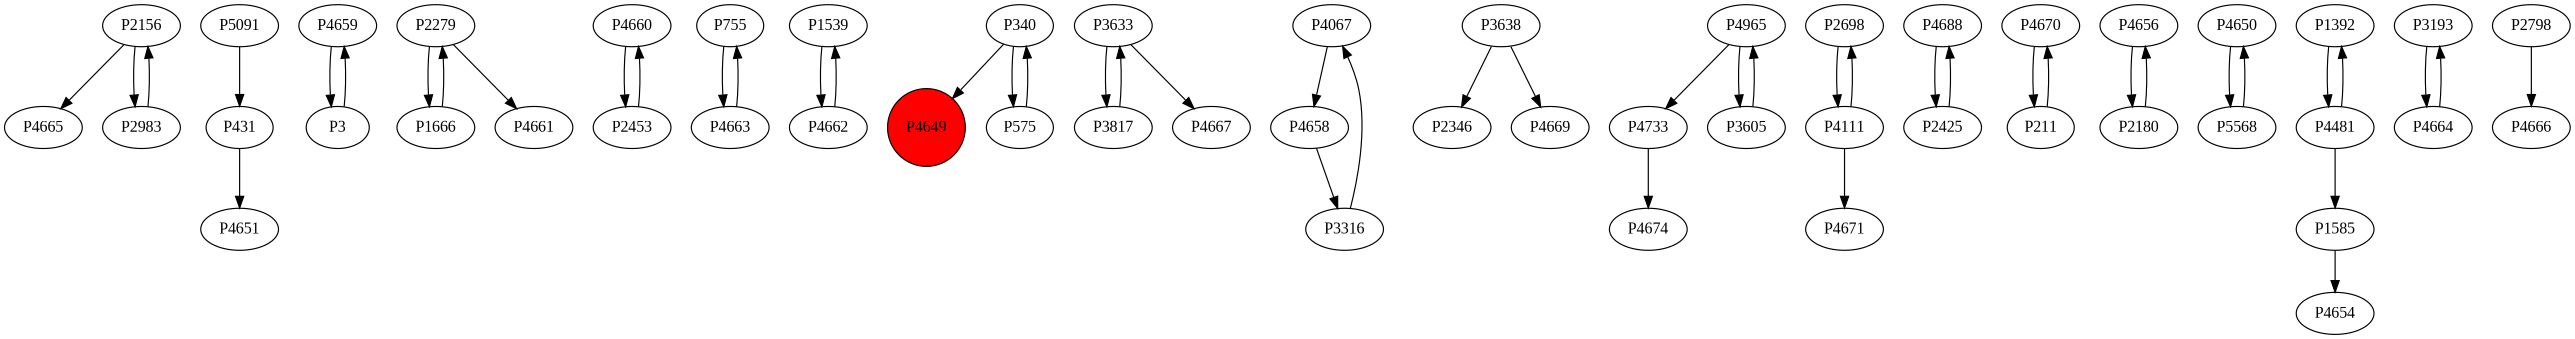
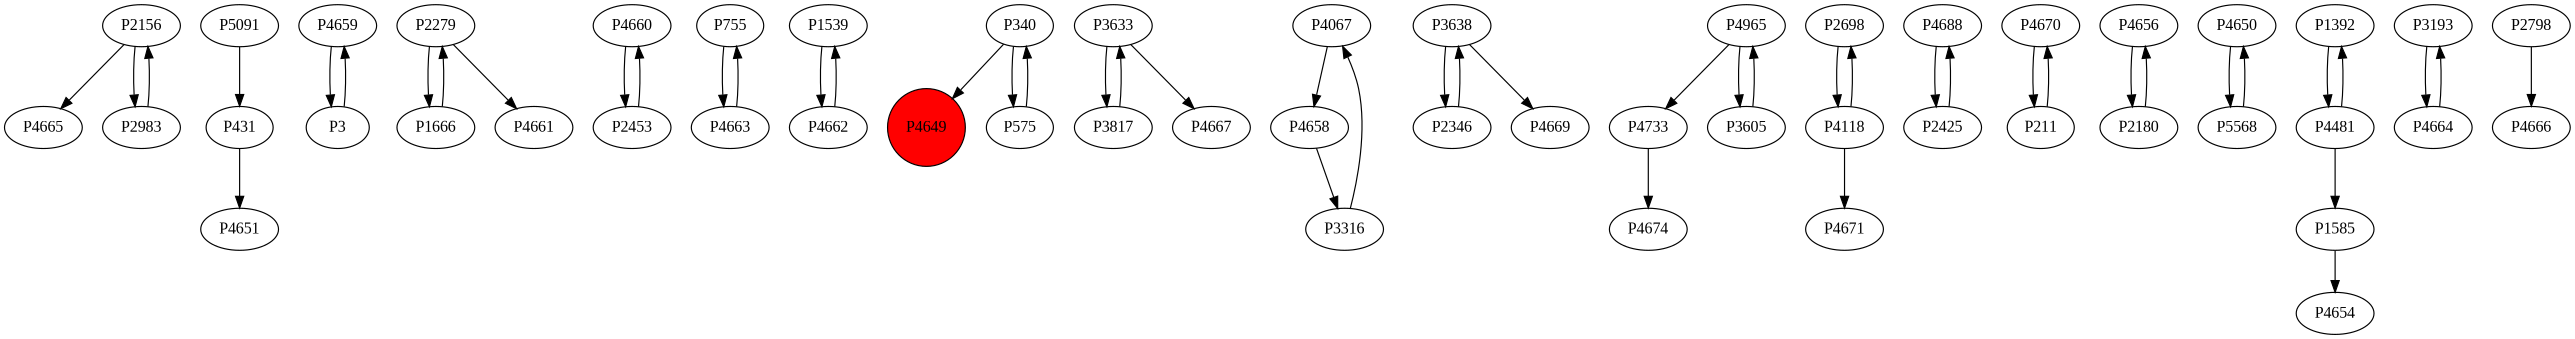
none -> (1460, 83)
(1844, 127) -> (1844, 127)
